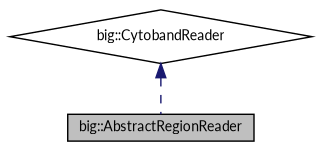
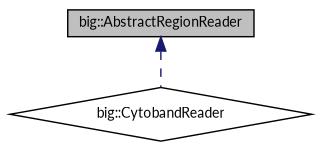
(161, 96) -> (161, 69)
